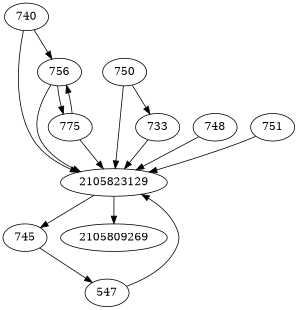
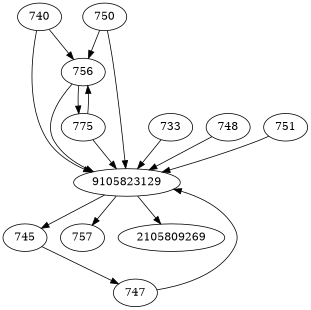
(139, 96) -> (95, 41)
(114, 182) -> (127, 182)
none -> (82, 238)
(107, 293) -> (135, 293)
